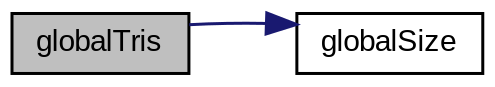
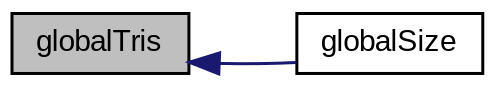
(227, 23) -> (258, 64)
